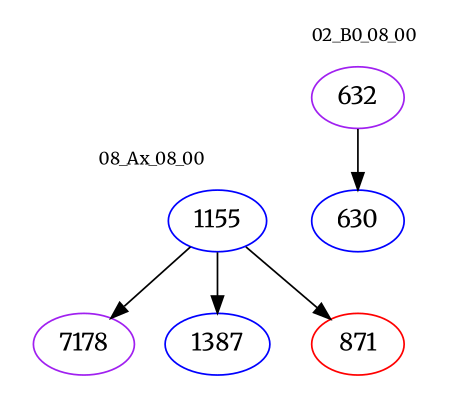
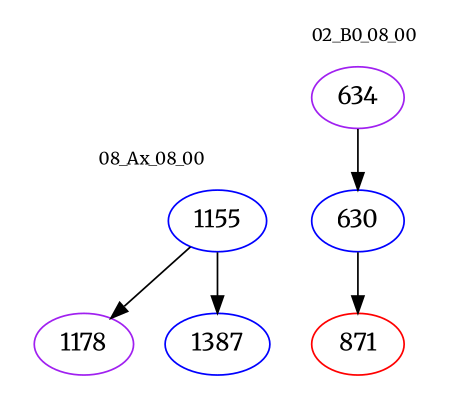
(358, 98) -> (358, 98)
(273, 270) -> (358, 274)
(84, 344) -> (84, 344)
